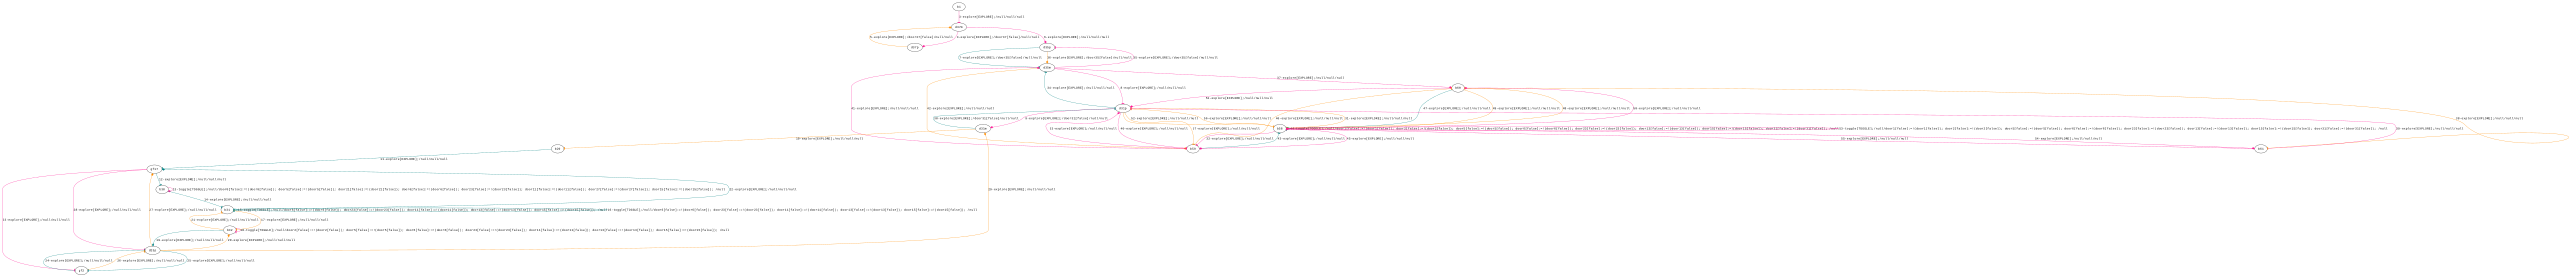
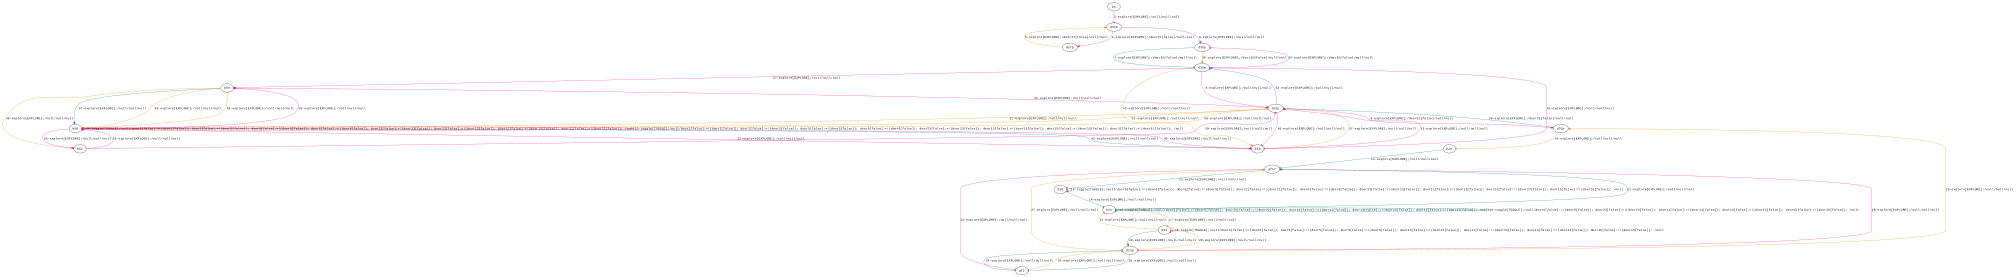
(1316, 105) -> none
